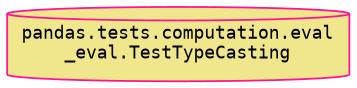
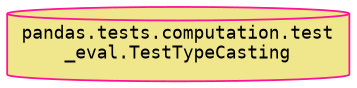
(178, 44) -> (178, 44)
